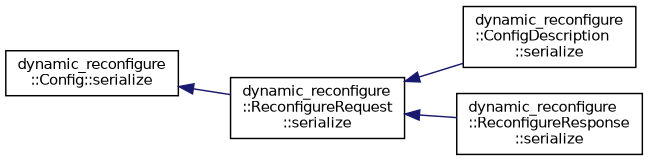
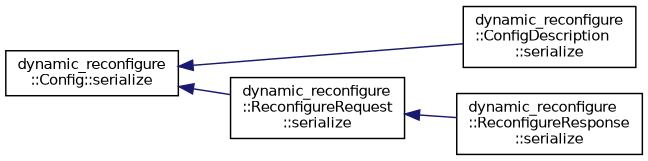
(441, 70) -> (328, 55)
